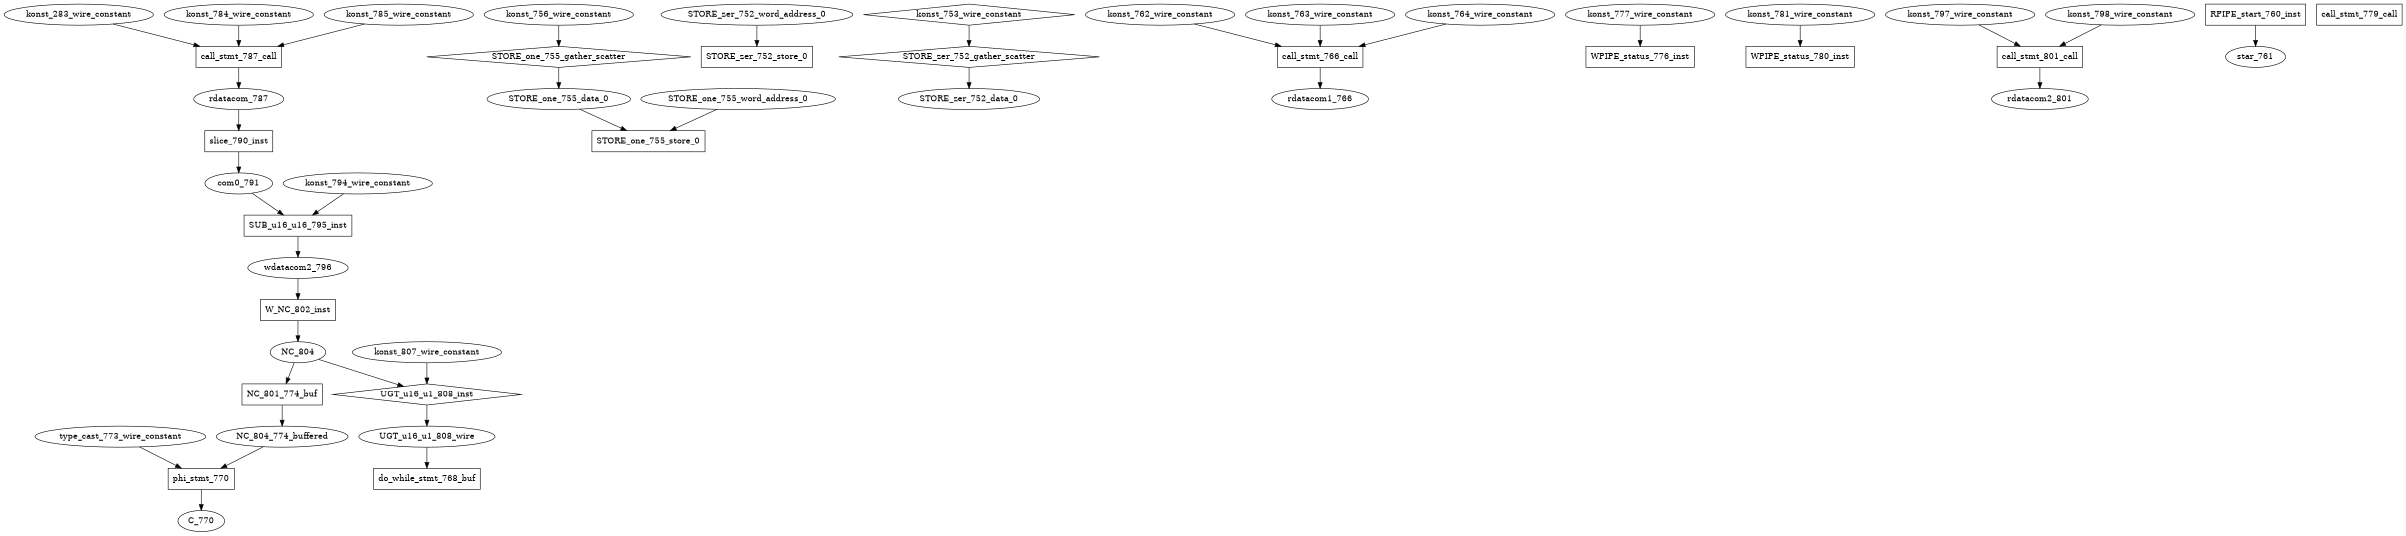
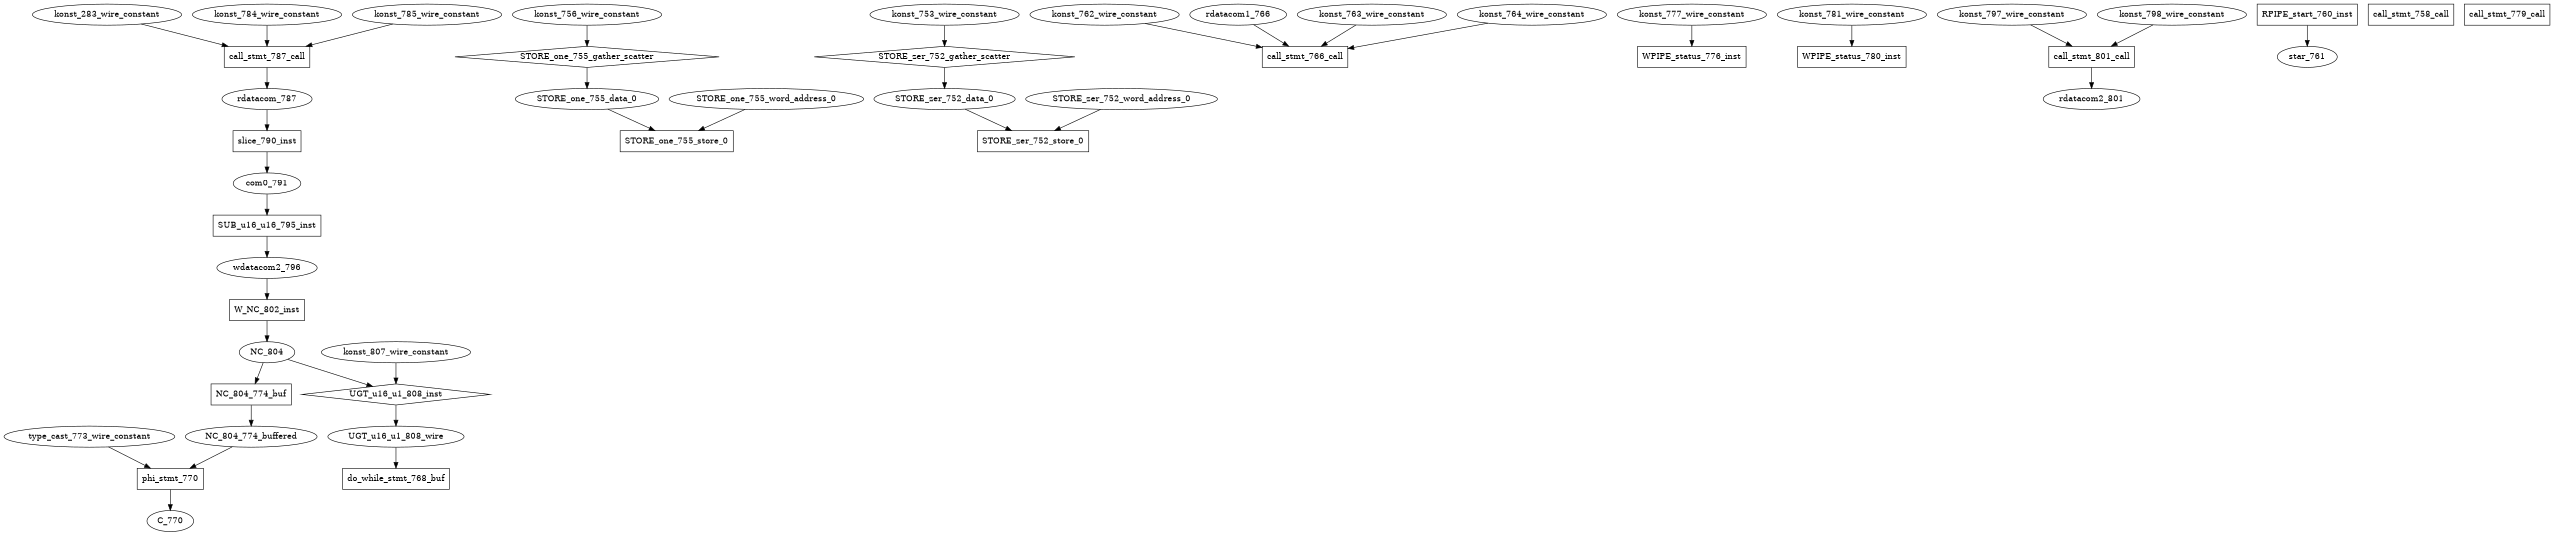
(969, 15) -> (945, 15)
none -> (2411, 15)
(1320, 75) -> (1269, 34)
none -> (986, 119)
(358, 183) -> none
(282, 394) -> (251, 394)
